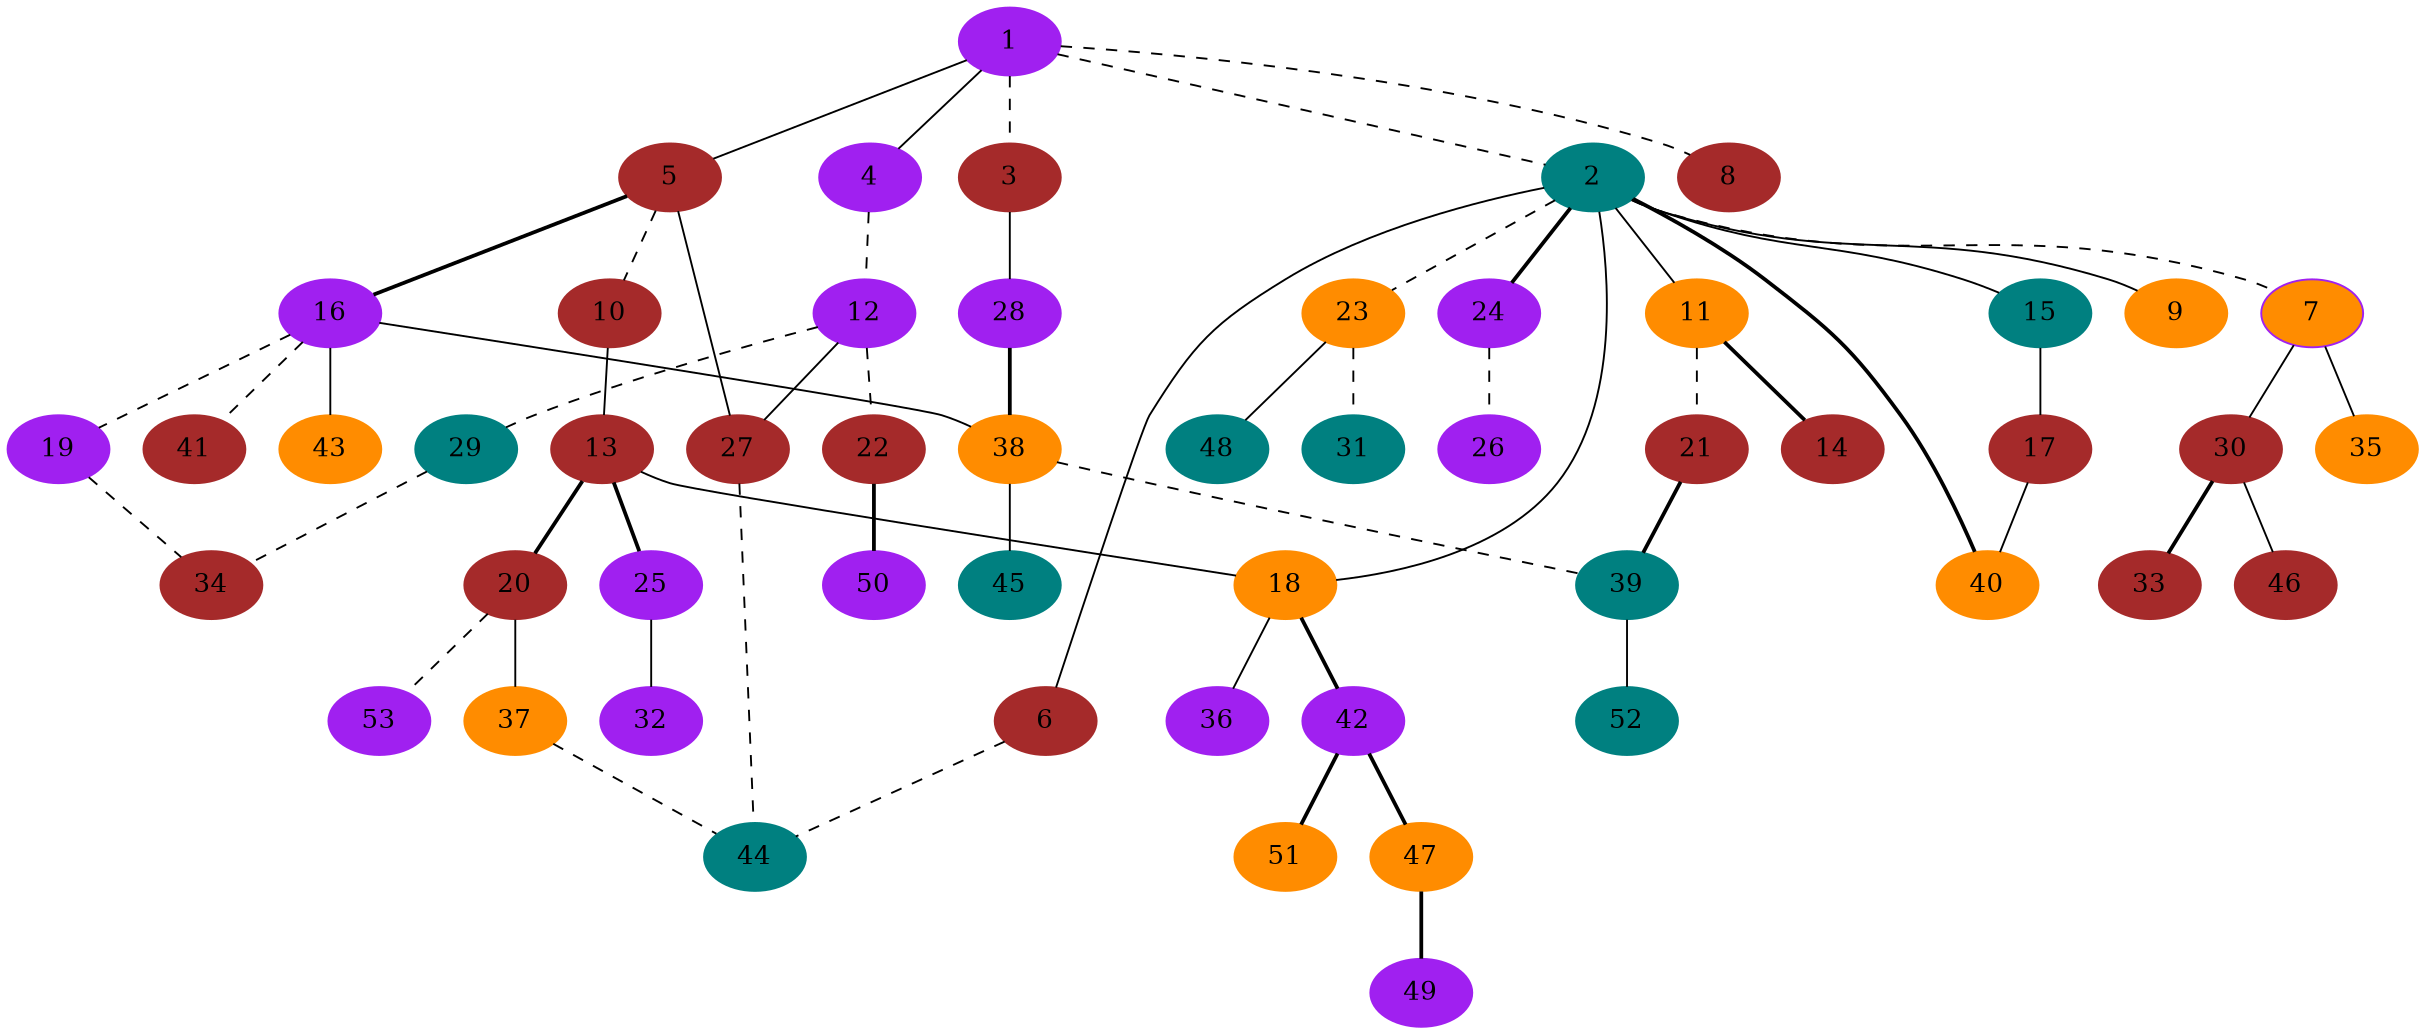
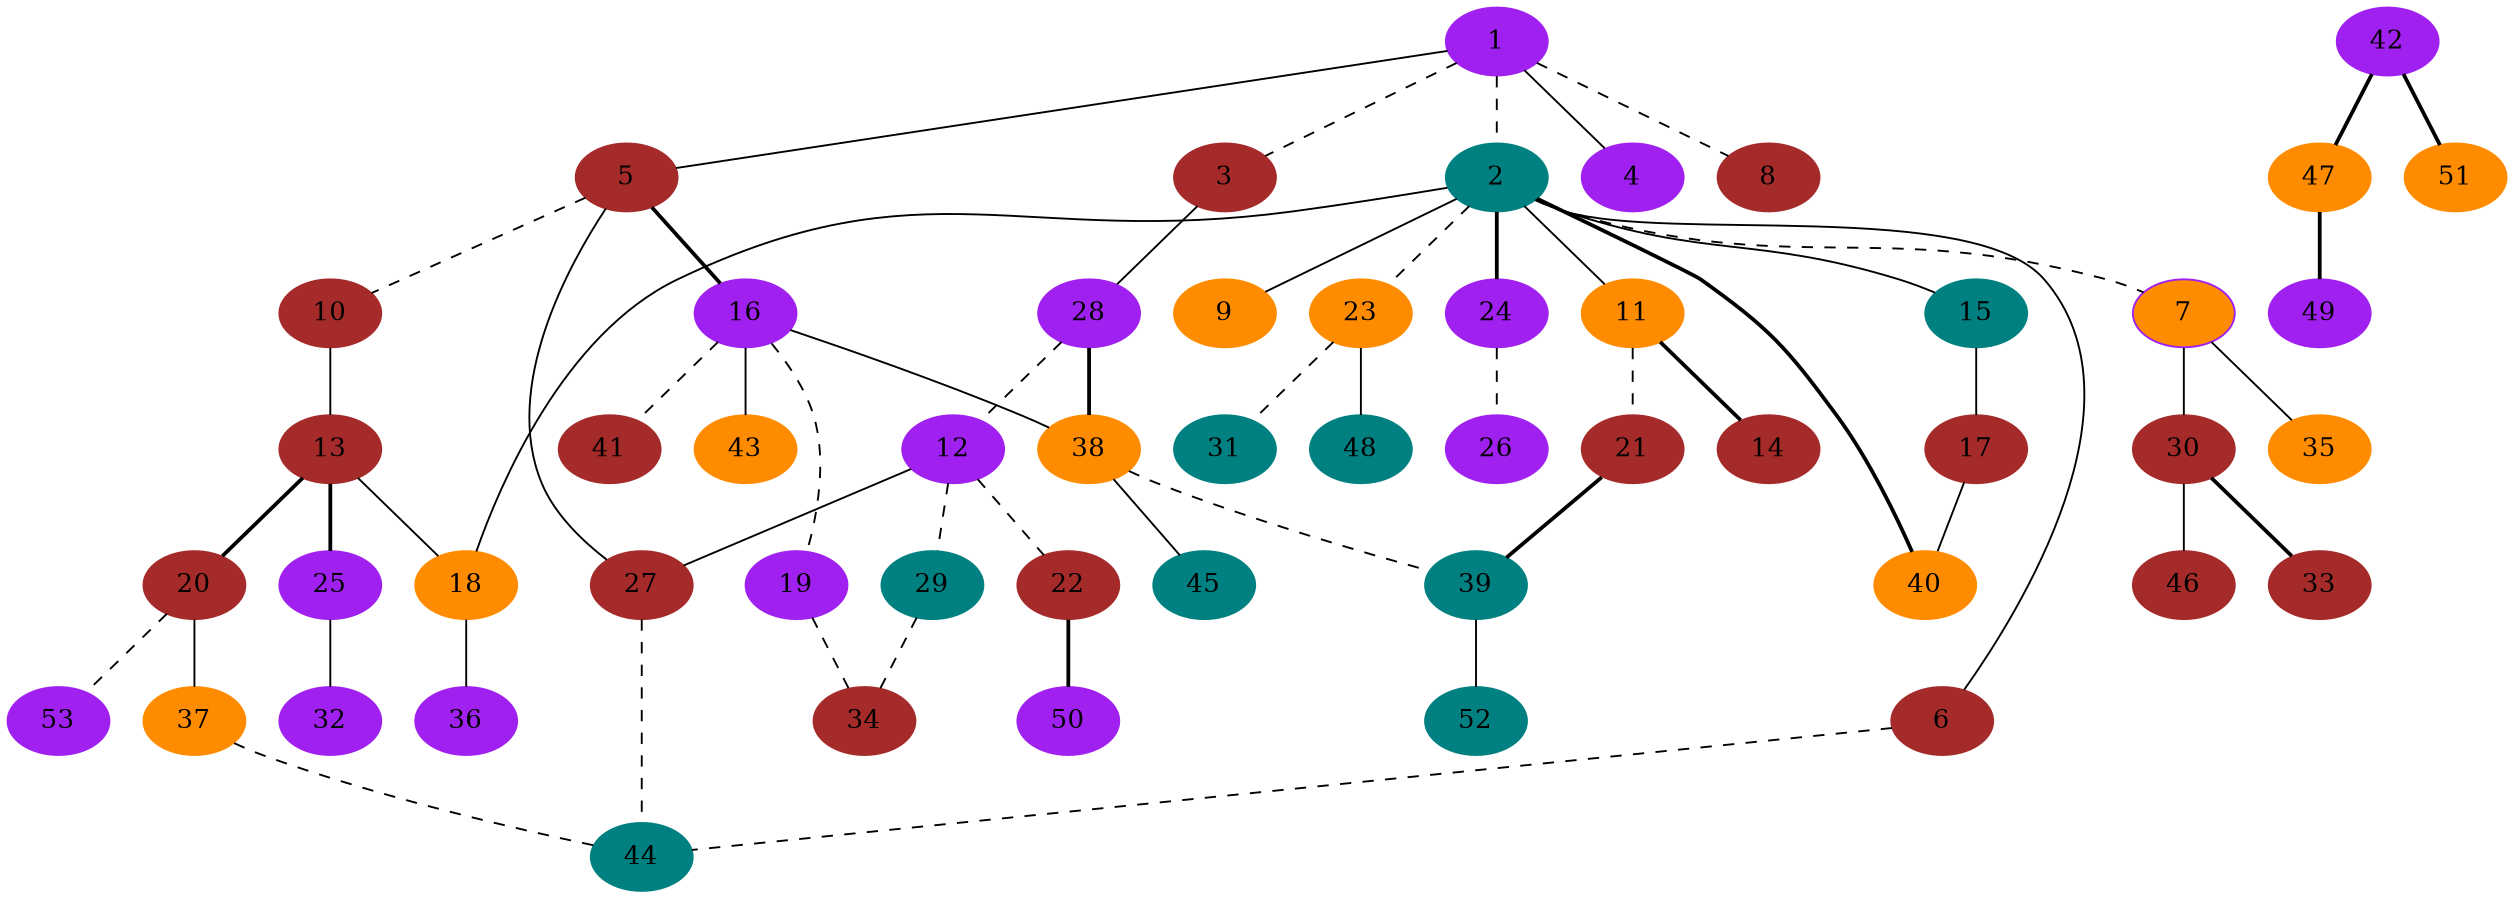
(867, 246) -> (1021, 381)
(1319, 653) -> none
